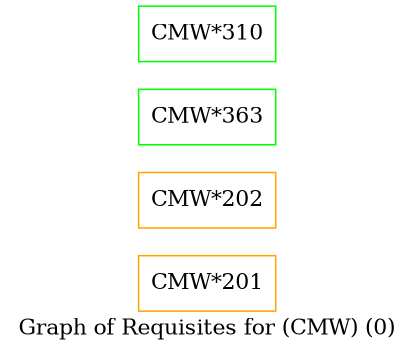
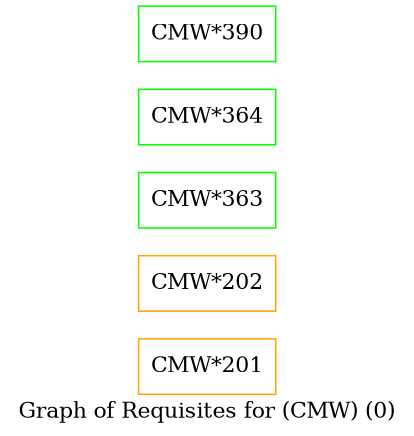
(207, 34) -> (207, 34)
none -> (207, 117)
